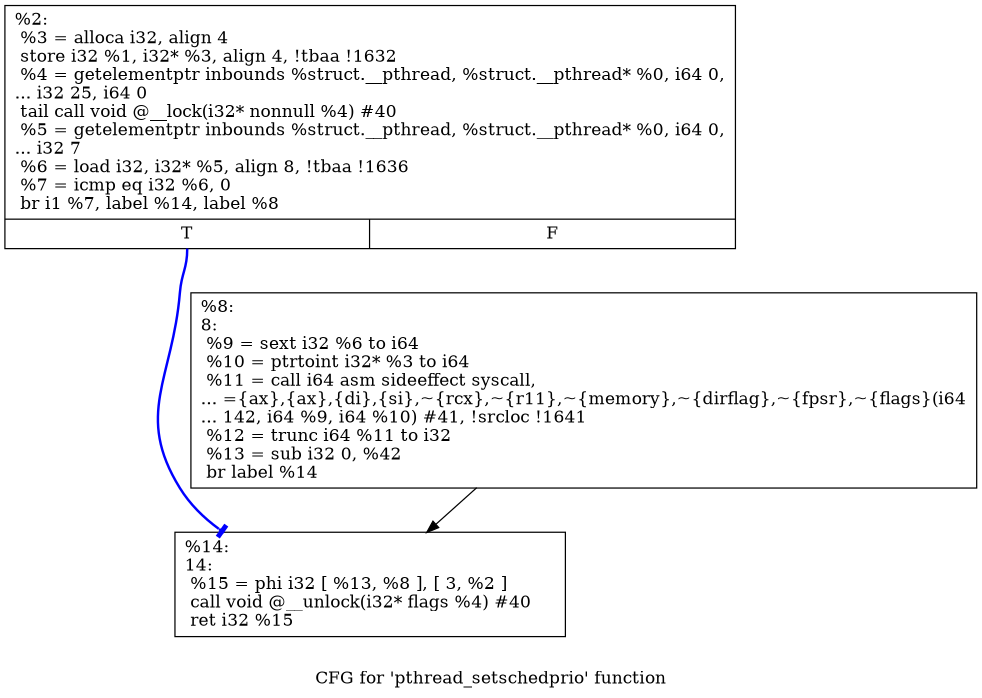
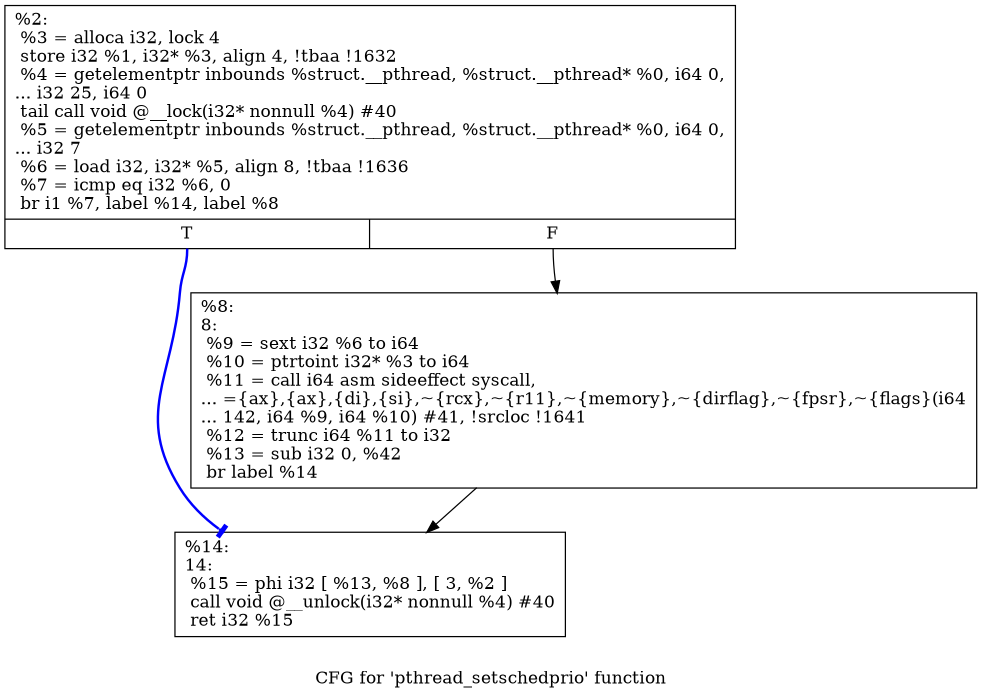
(122, 38) -> (118, 38)
none -> (554, 265)
(359, 602) -> (370, 602)
